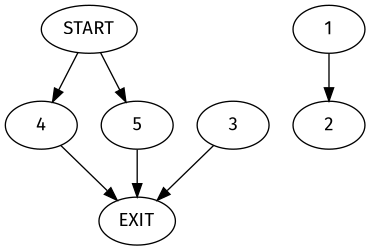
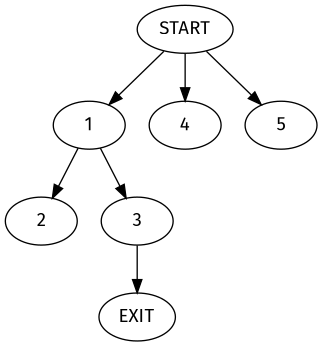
none -> (141, 73)
none -> (110, 167)
(137, 167) -> none
(84, 168) -> none
